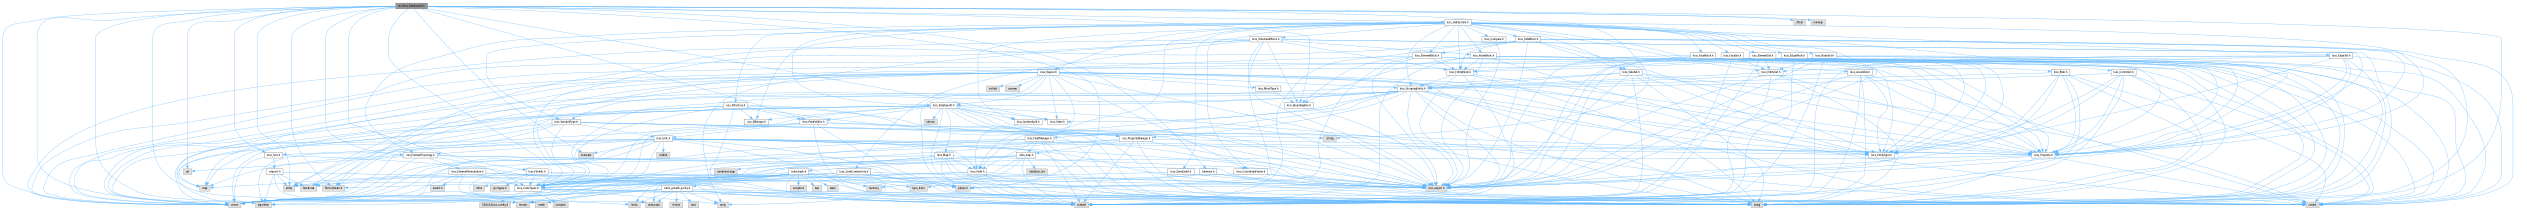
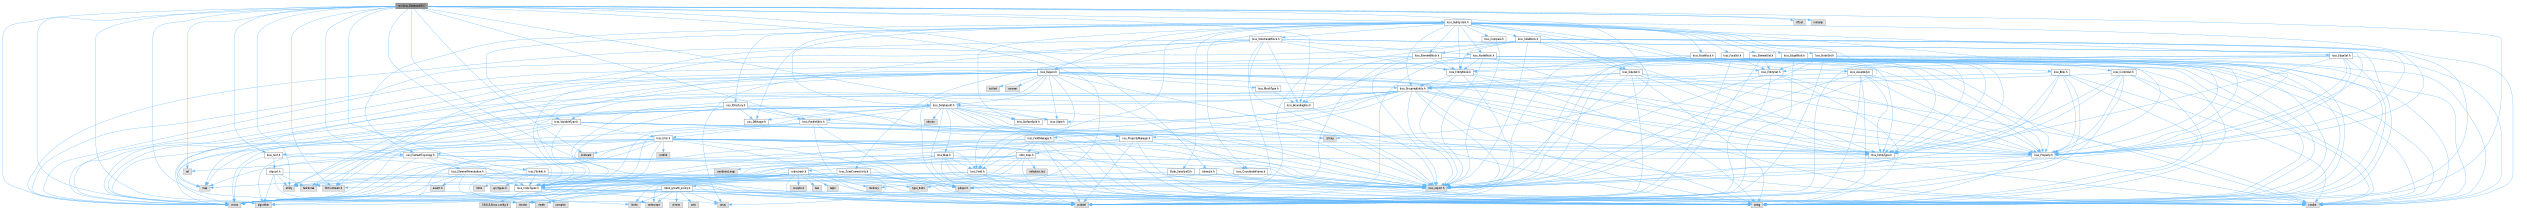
(1181, 172) -> (1181, 172)
(758, 186) -> (610, 169)
